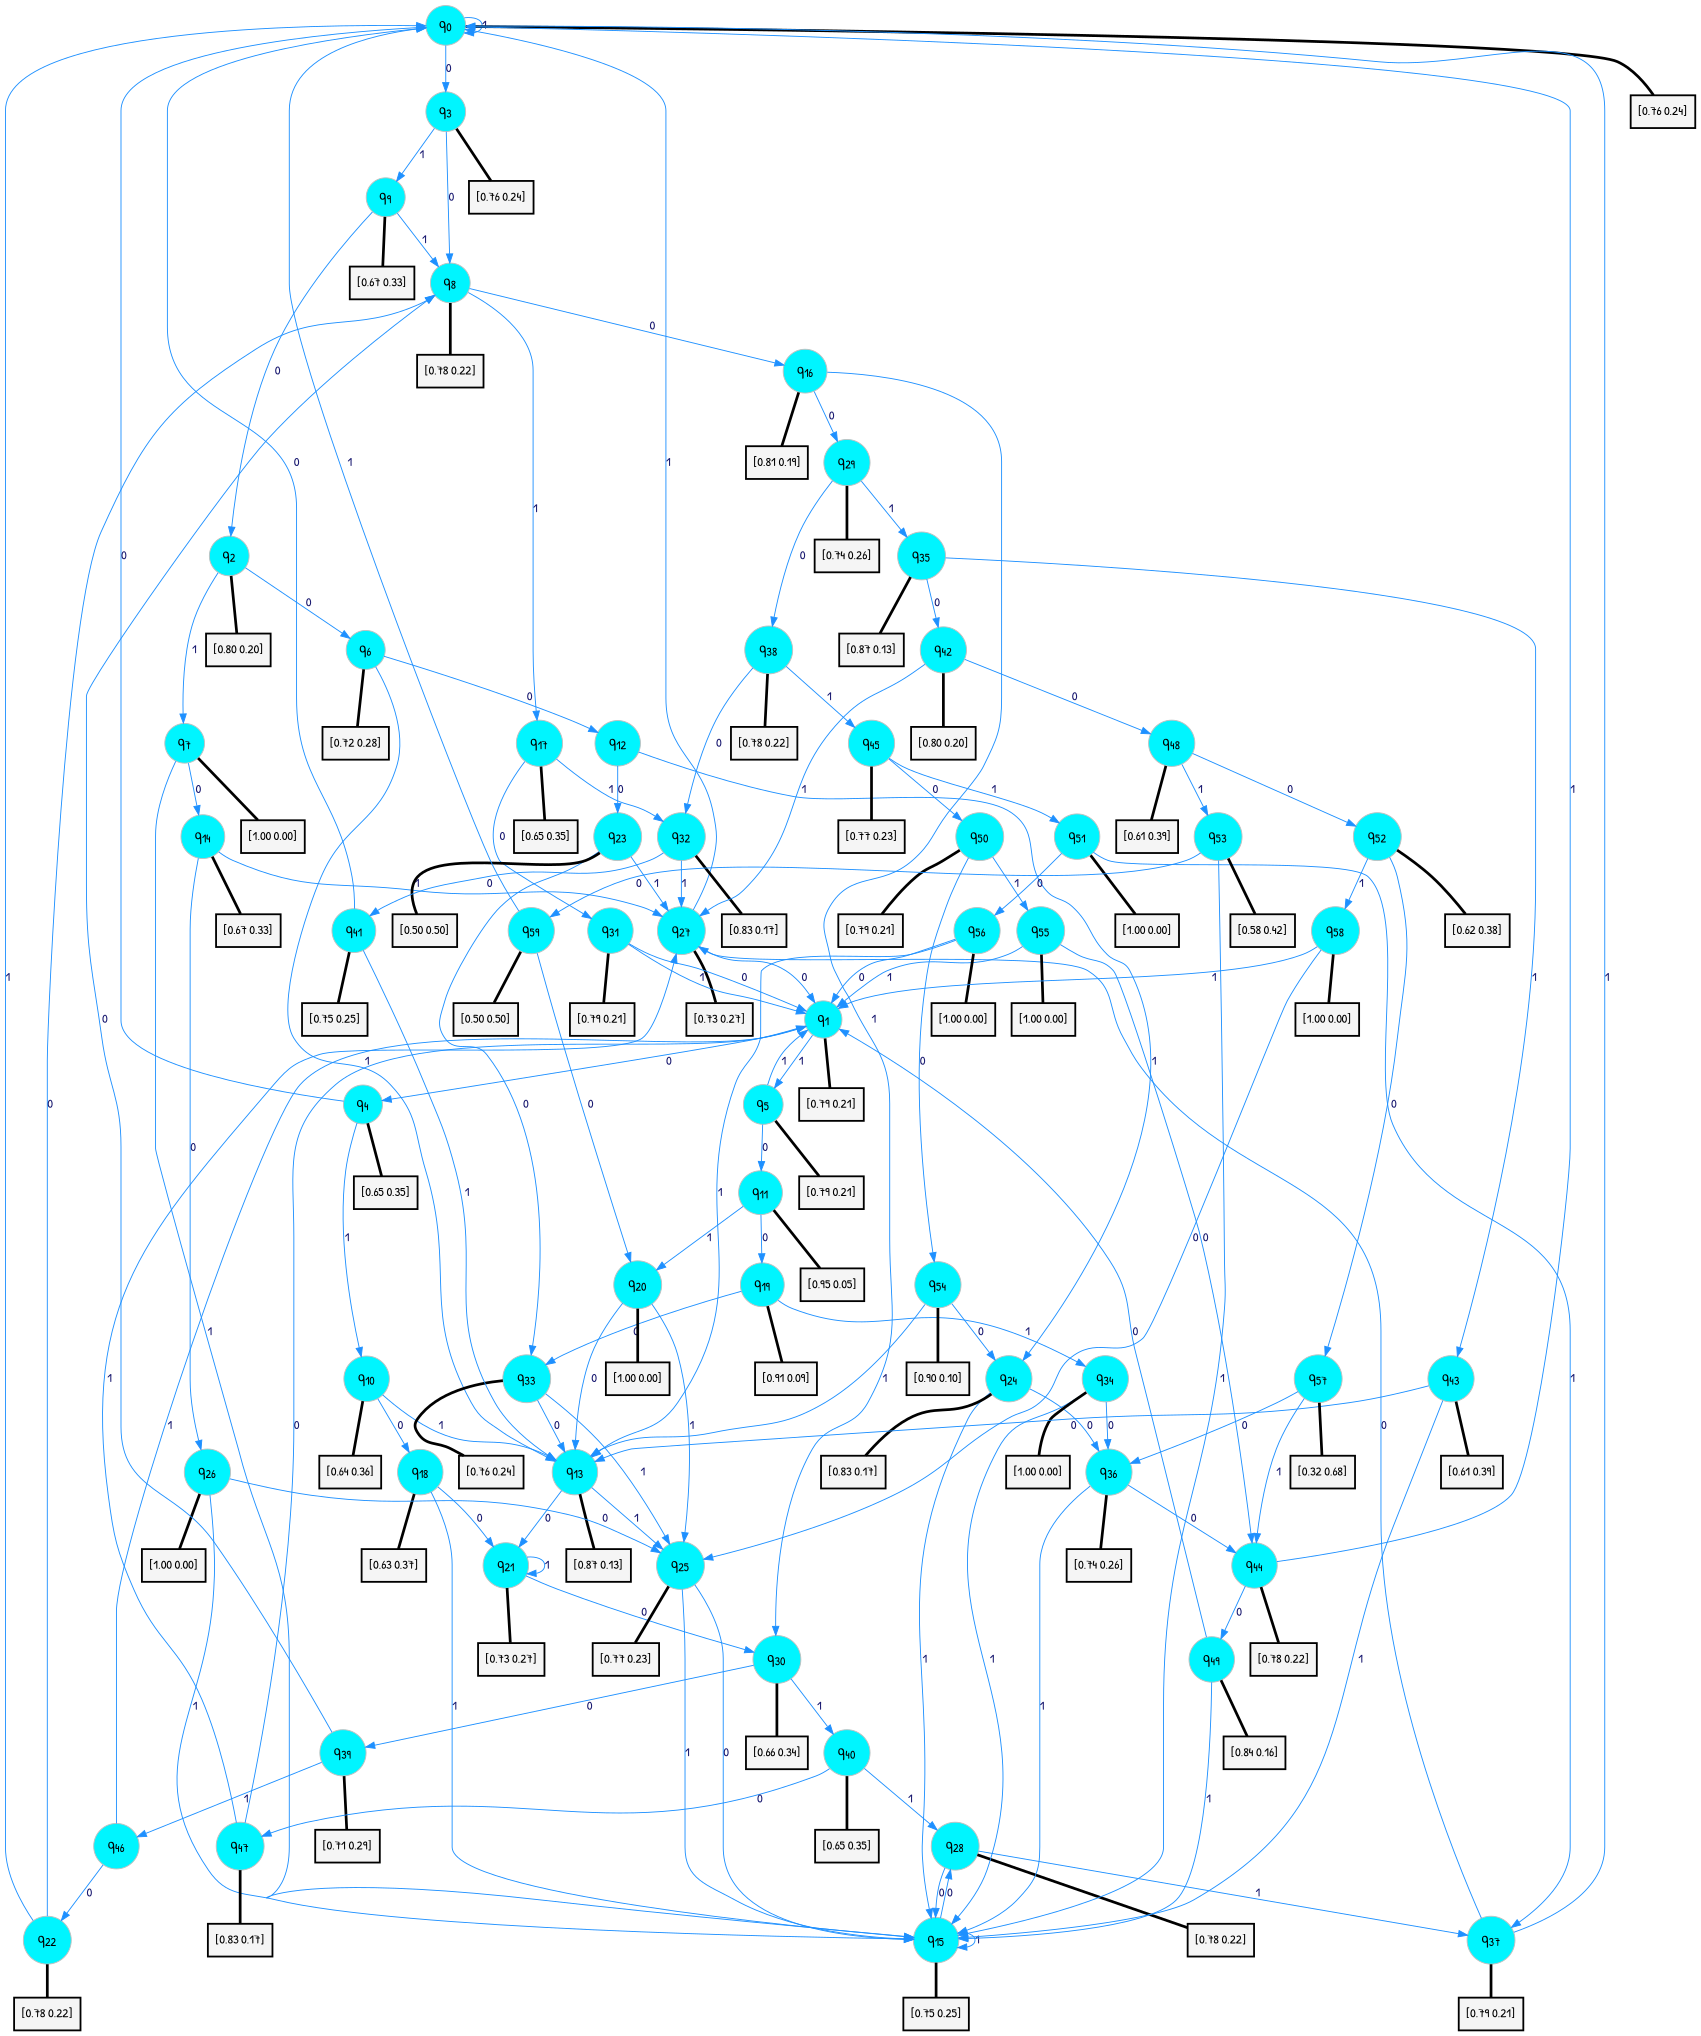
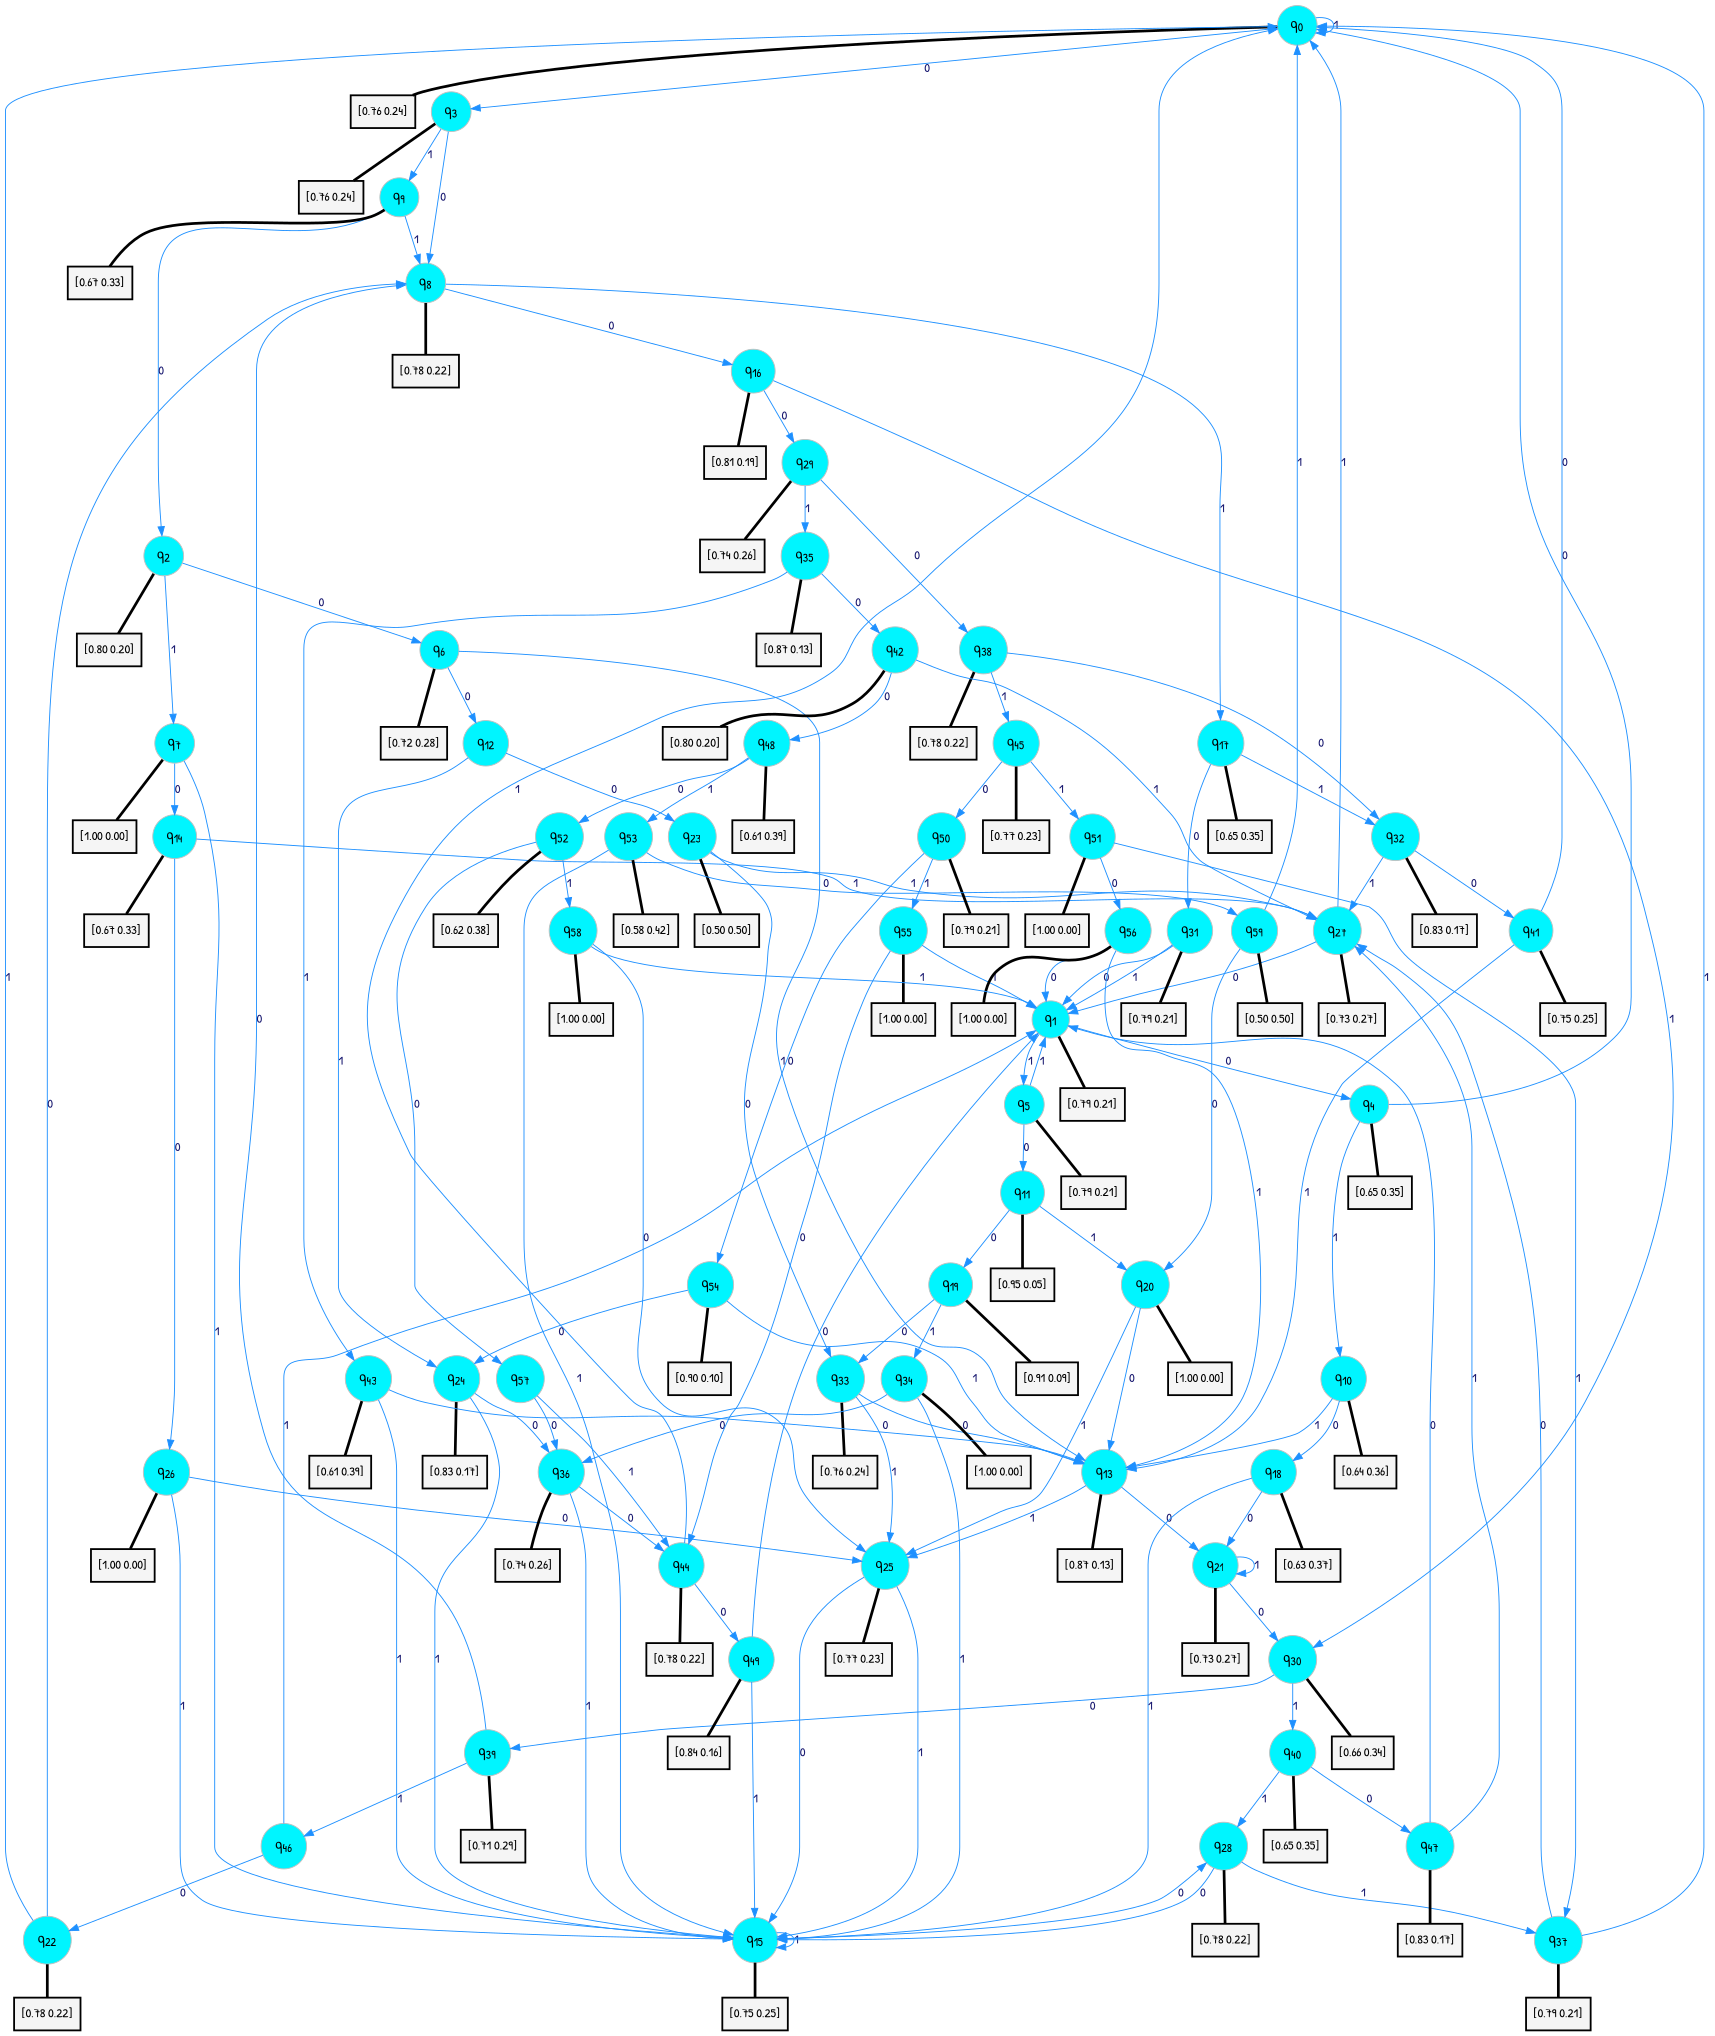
(1323, 1472) -> none
